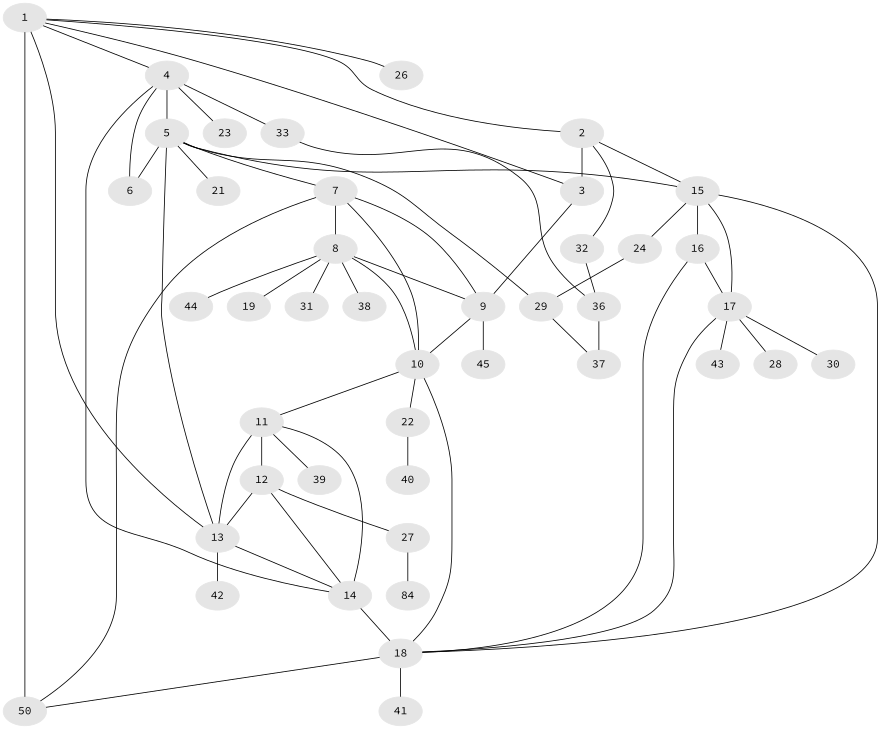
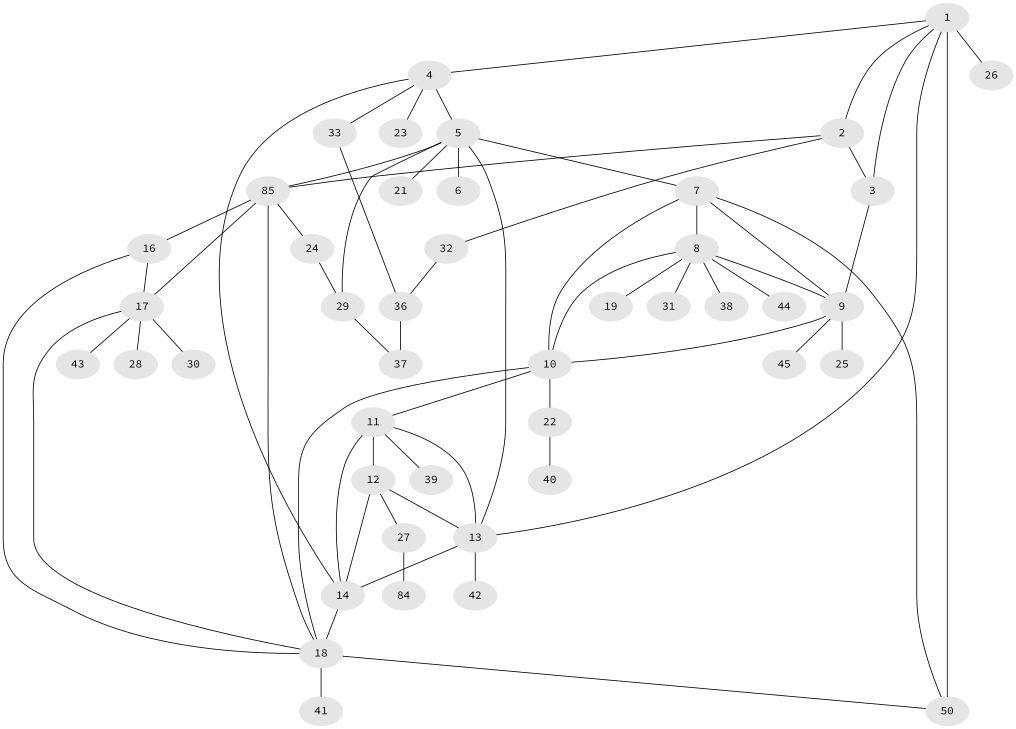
(135, 130) -> none
(698, 191) -> (268, 191)
none -> (842, 364)
